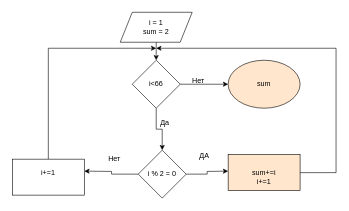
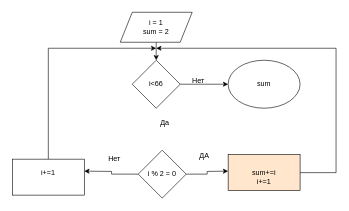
(264, 84) -> (264, 84)
(156, 128) -> none
